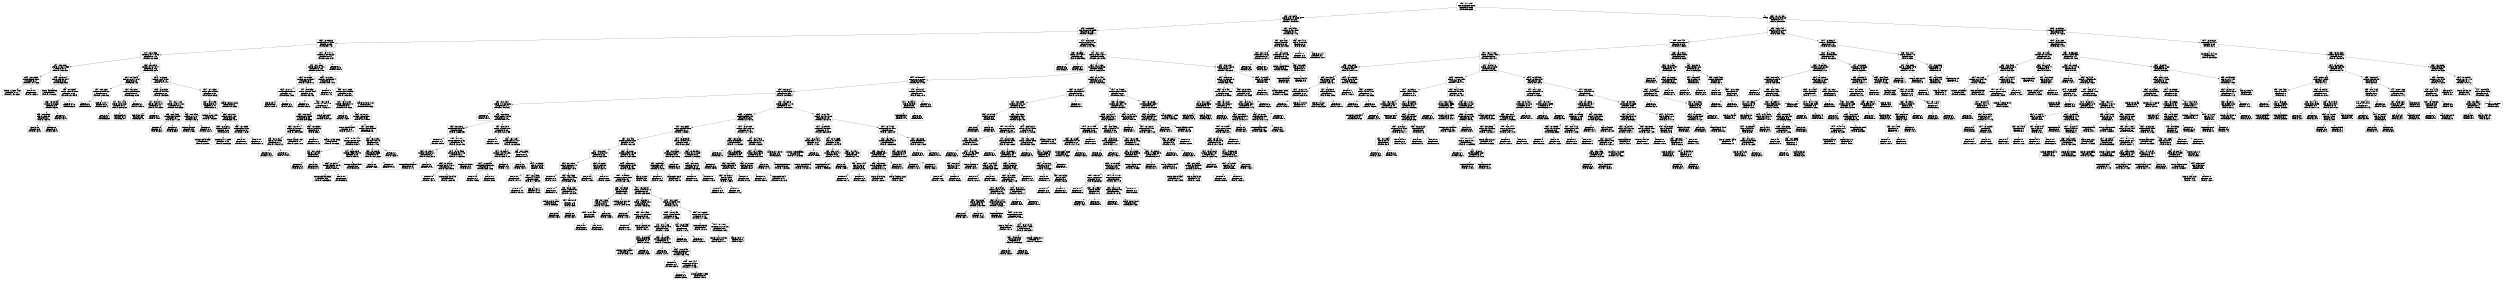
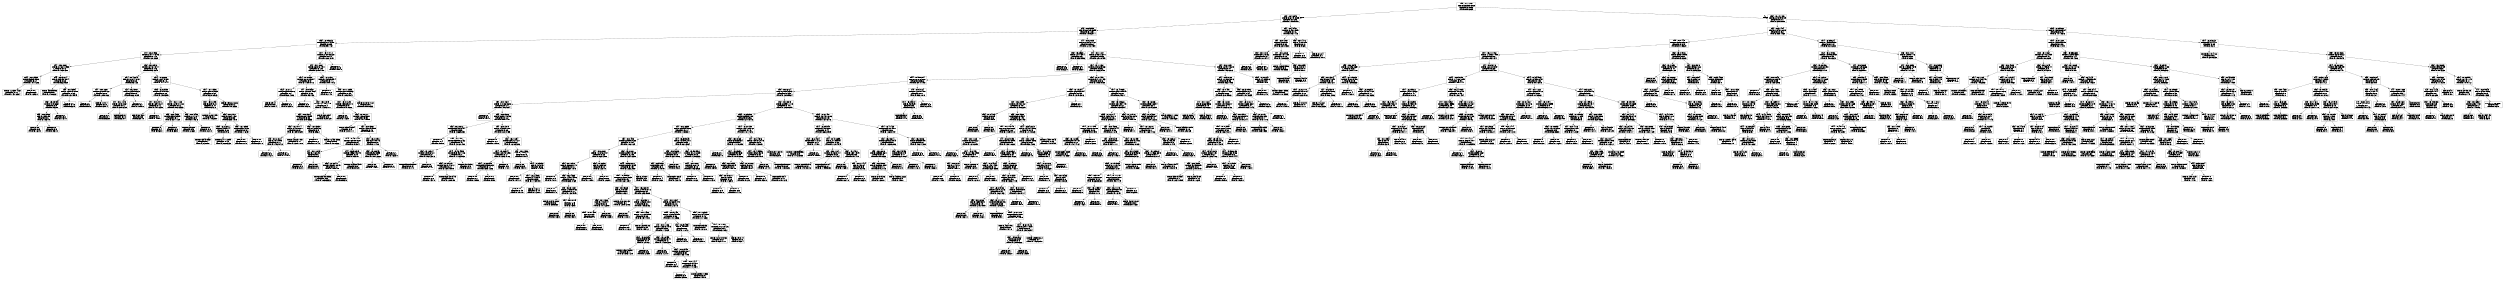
(2088, 129) -> (2088, 129)
